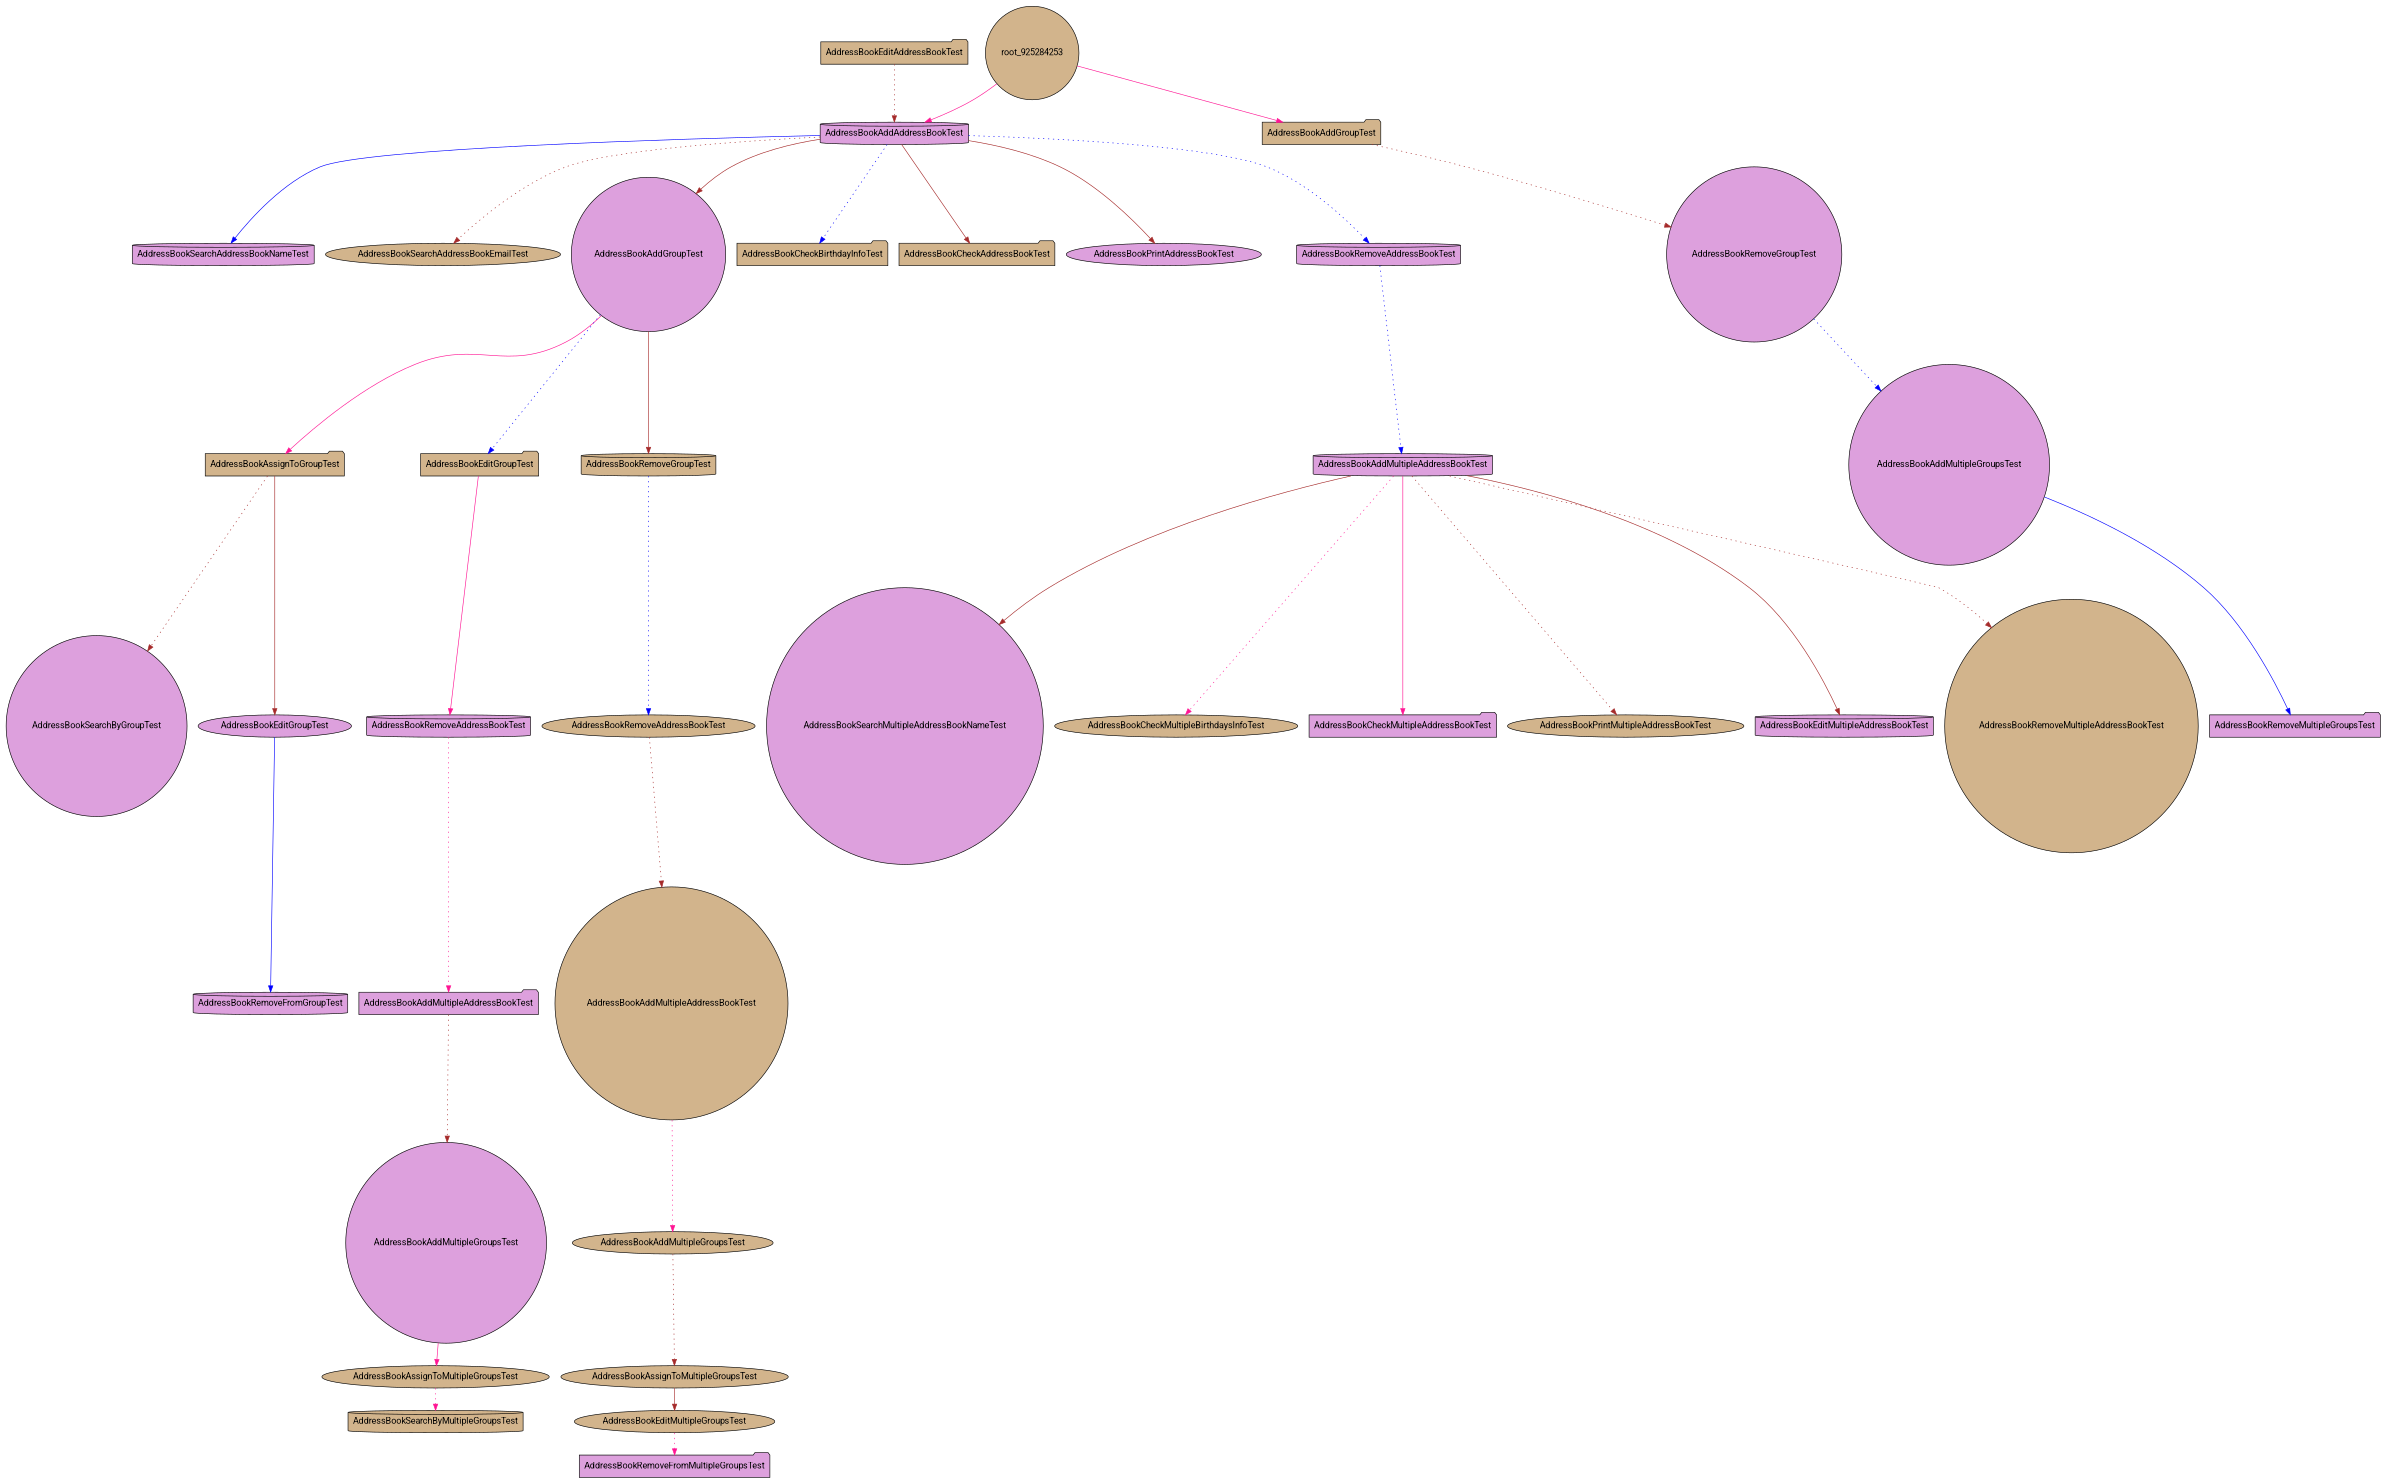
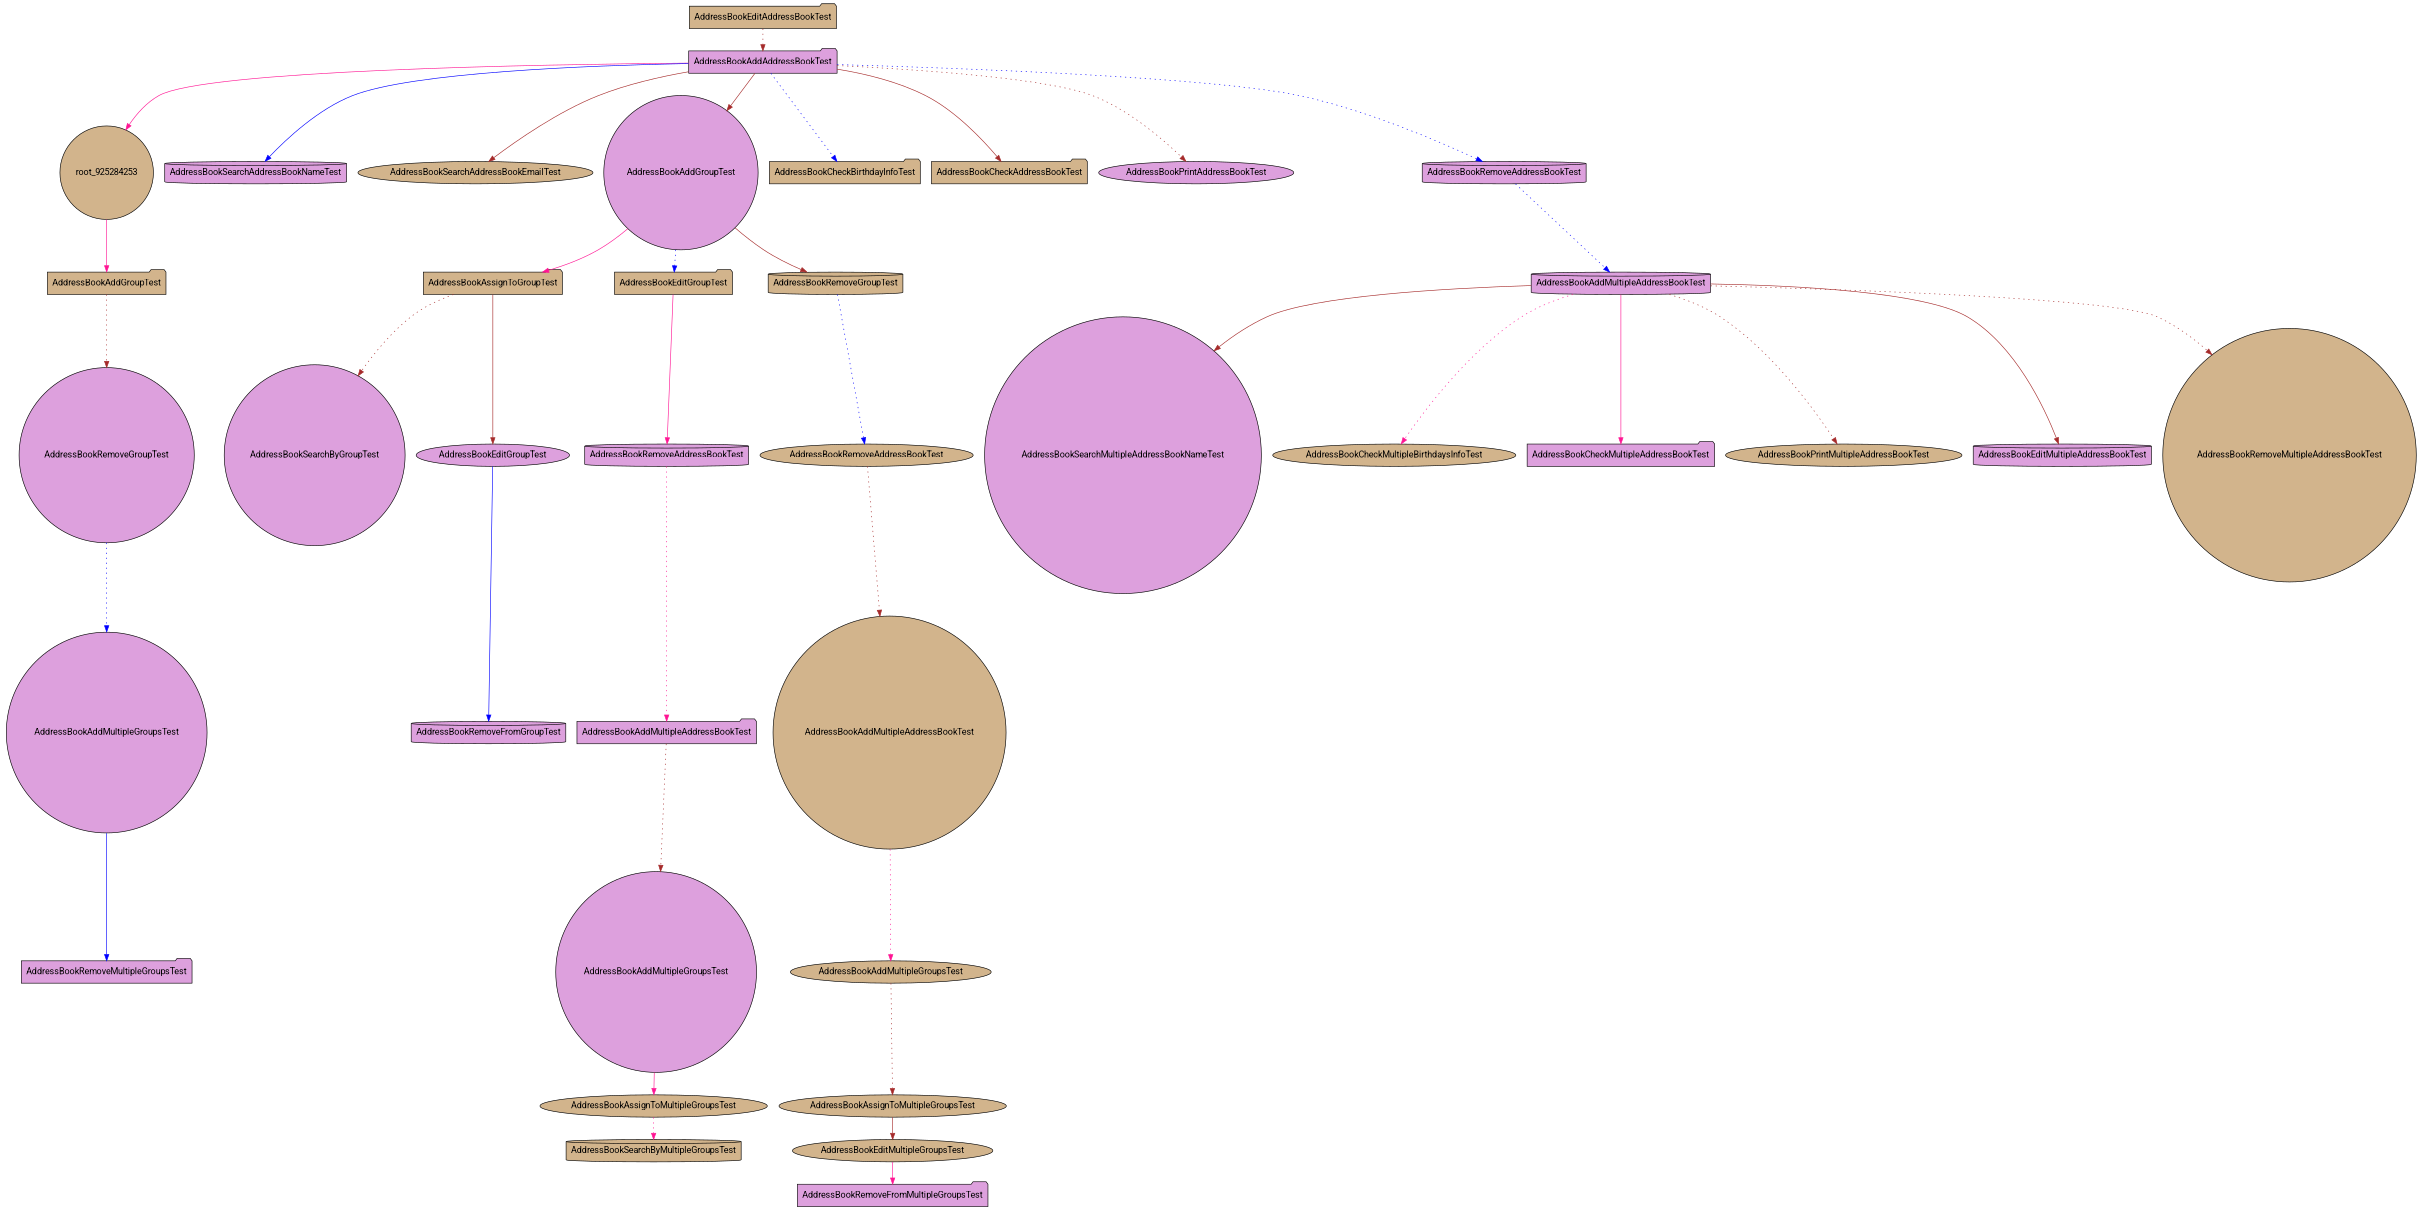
(965, 104) -> (402, 70)
(894, 133) -> (763, 62)
(628, 154) -> (585, 101)
(1069, 172) -> (1020, 80)
(675, 1441) -> (893, 1170)
